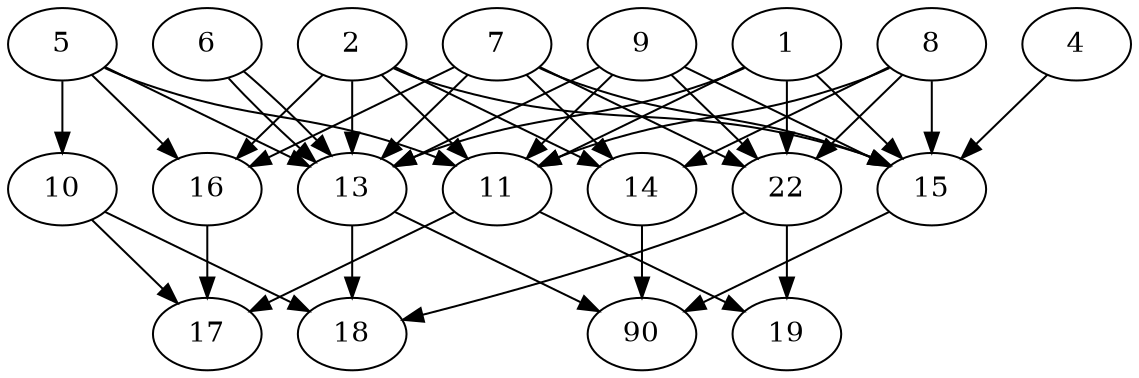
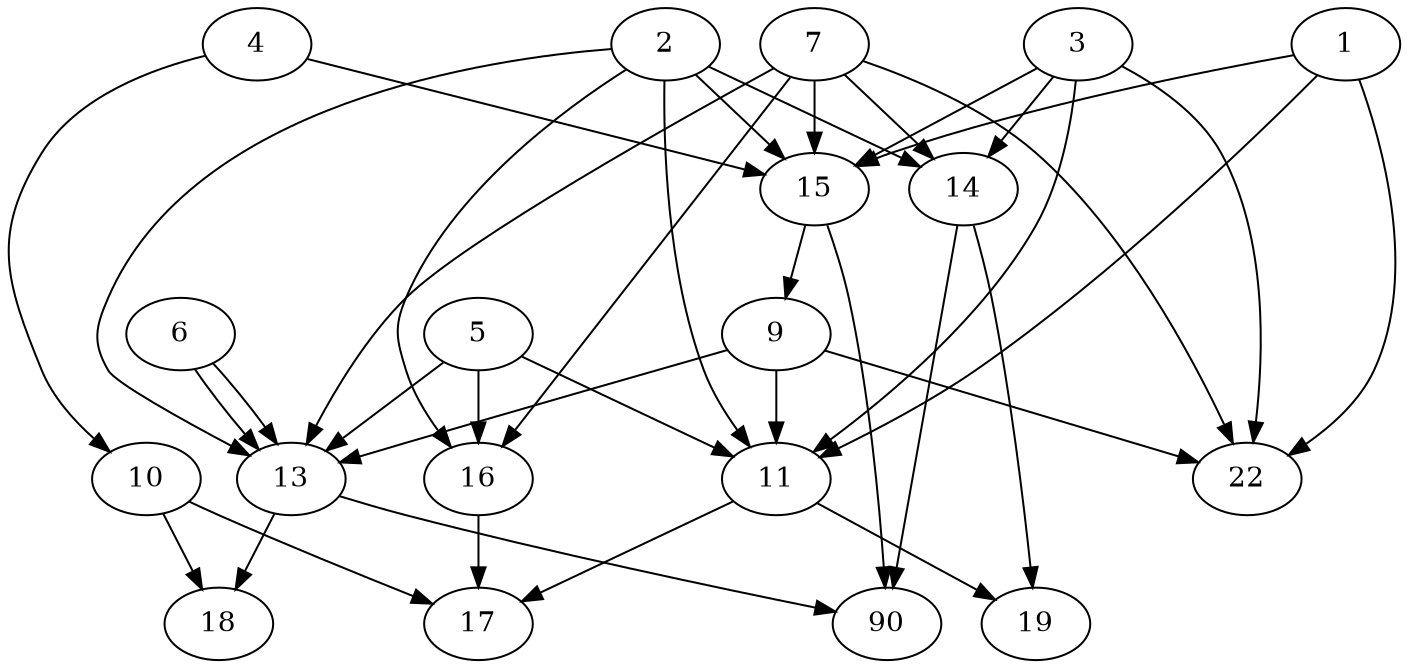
(932, 44) -> (1078, 44)
(745, 96) -> (798, 252)
(62, 107) -> (16, 208)
(546, 121) -> none
(787, 248) -> (1007, 387)
(585, 269) -> none
